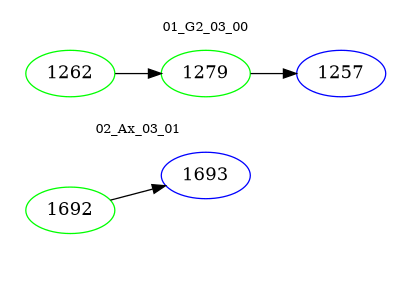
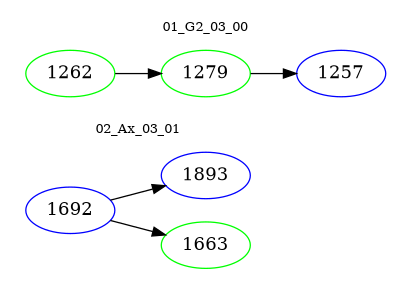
(206, 175) -> (206, 175)
(70, 210) -> (70, 210)
none -> (206, 245)
